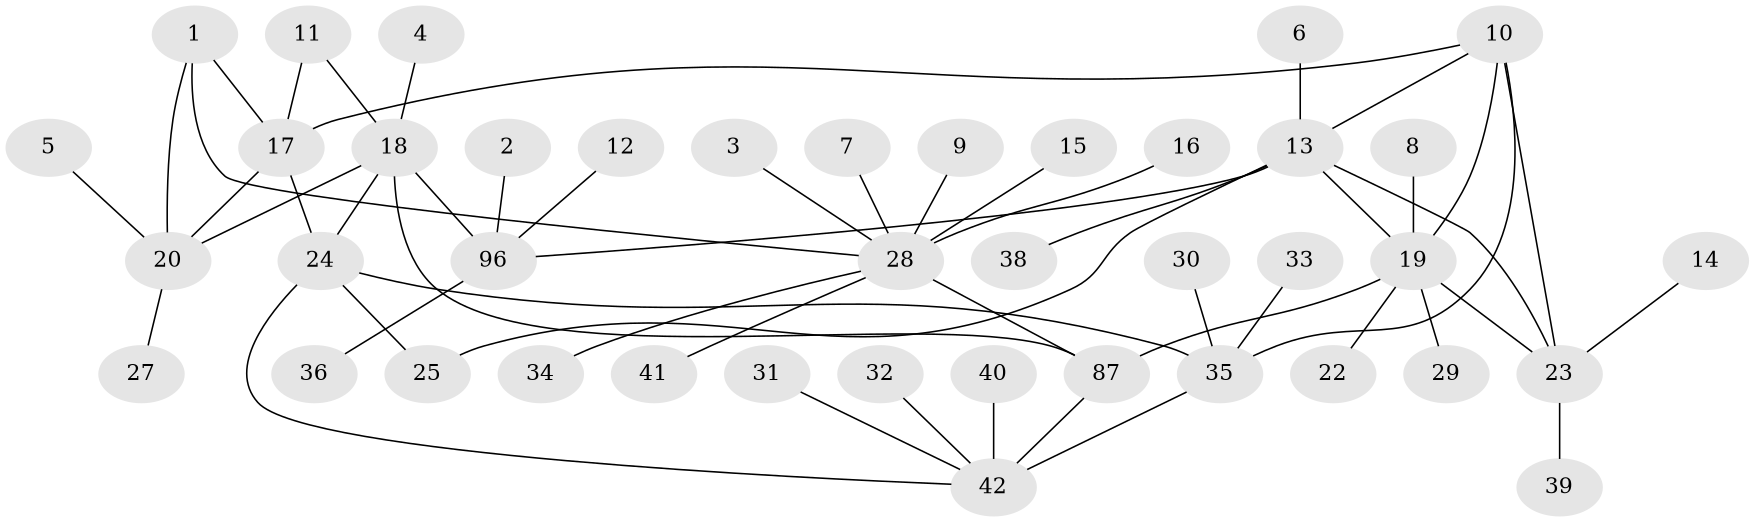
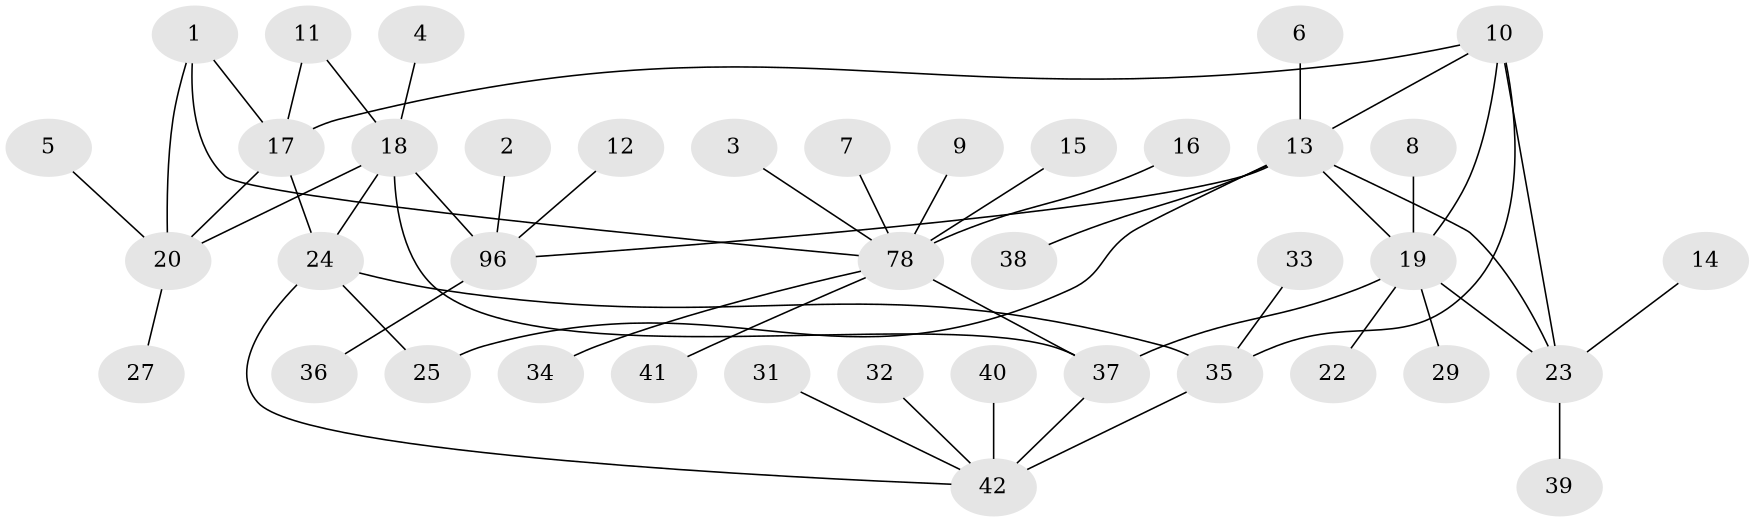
(901, 261) -> (901, 261)
(1187, 261) -> none
(1107, 374) -> (1107, 374)
